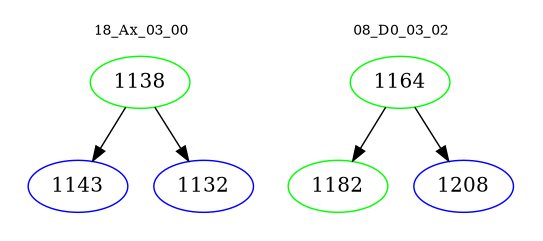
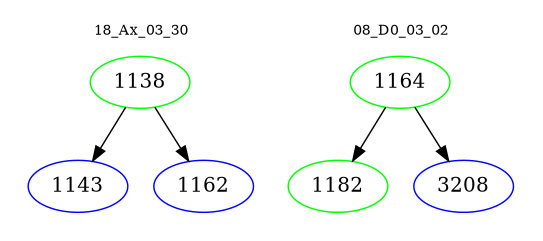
(142, 31) -> (142, 31)
(204, 186) -> (204, 186)
(464, 186) -> (464, 186)
